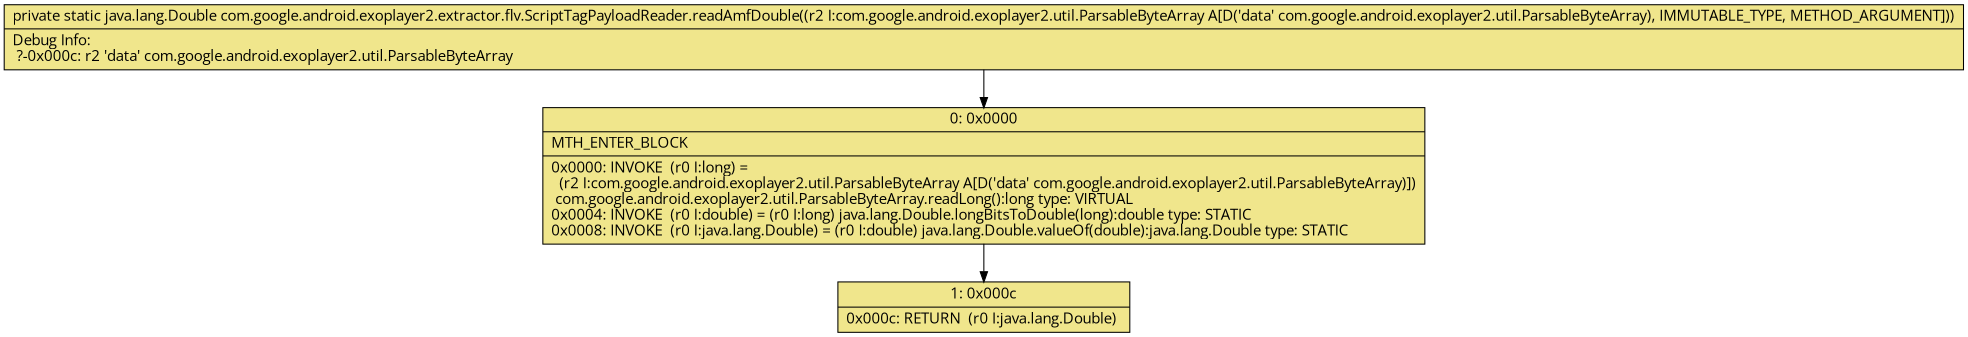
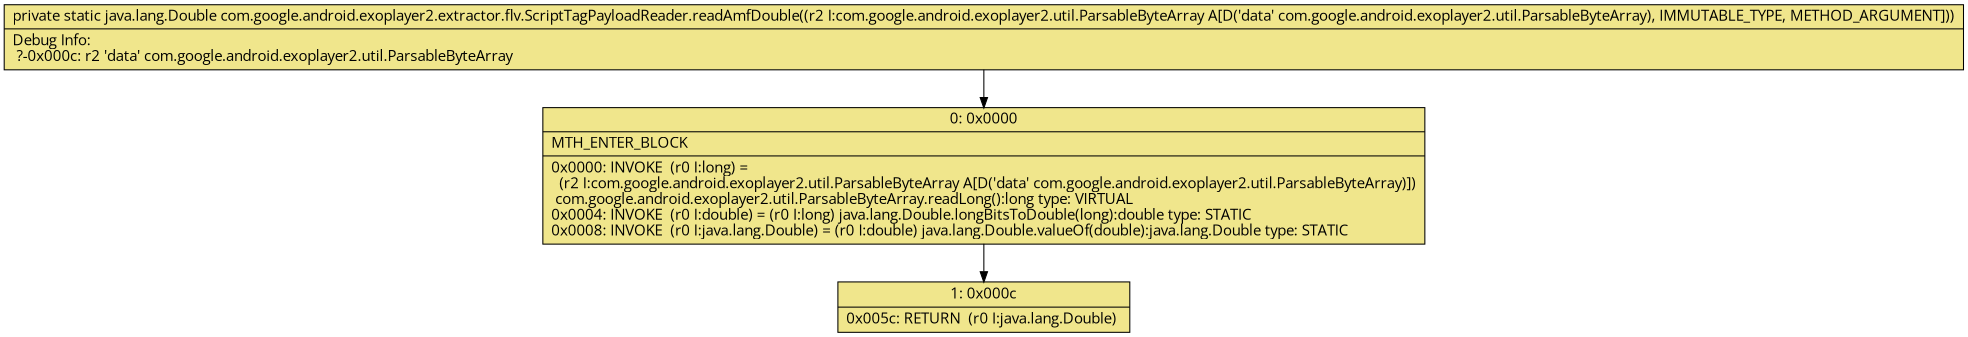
(984, 319) -> (984, 319)
